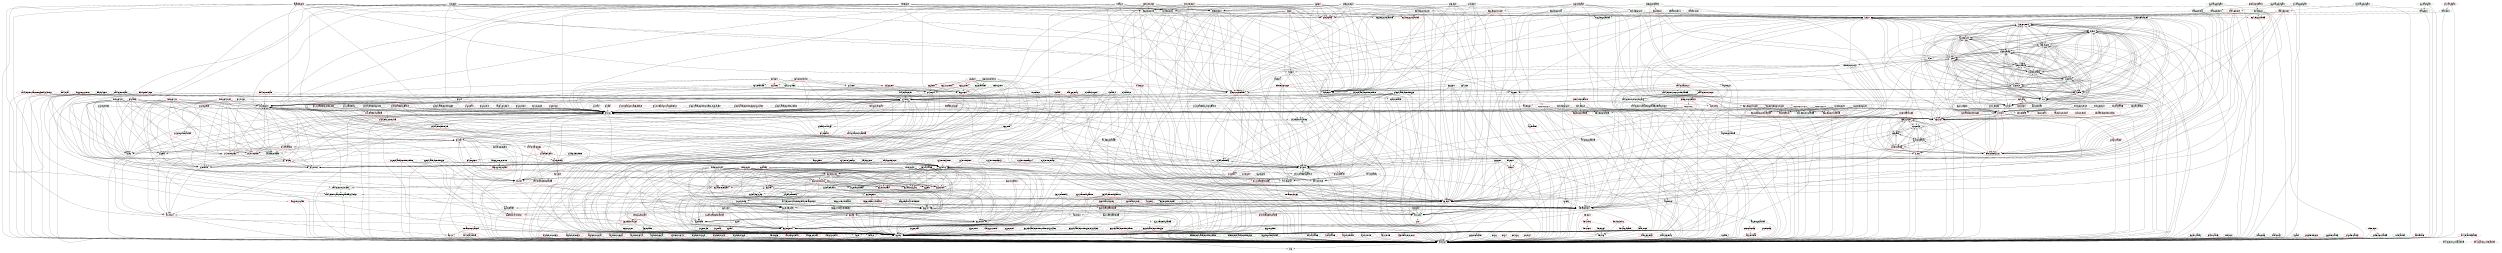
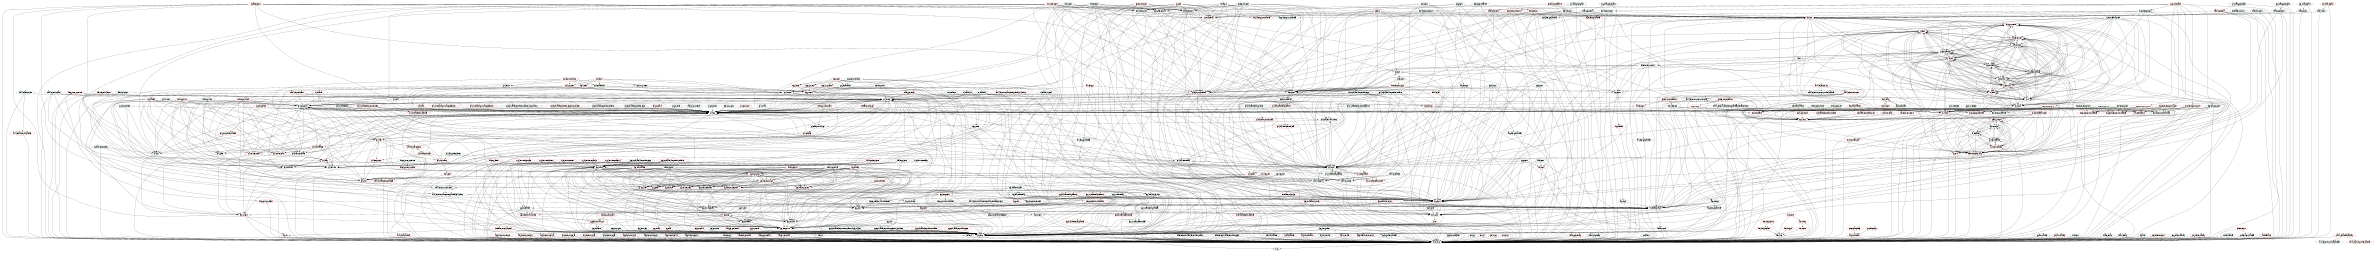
none -> (923, 208)
(1270, 235) -> (1389, 235)
